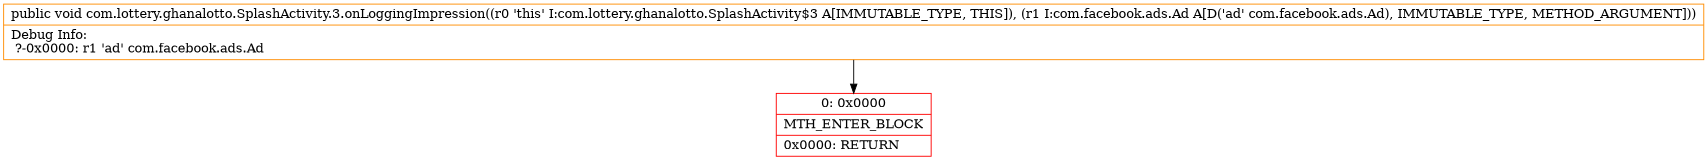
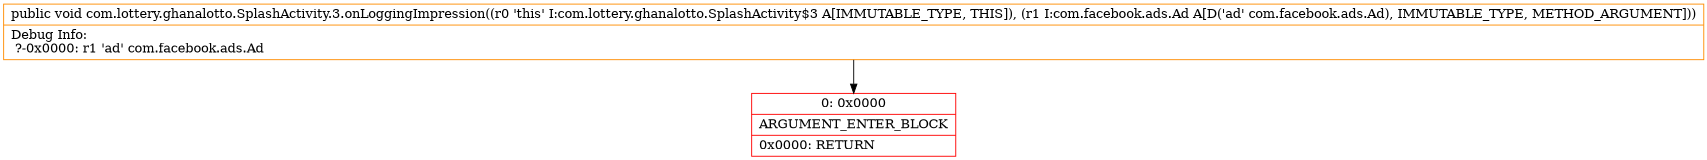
(854, 124) -> (854, 124)
